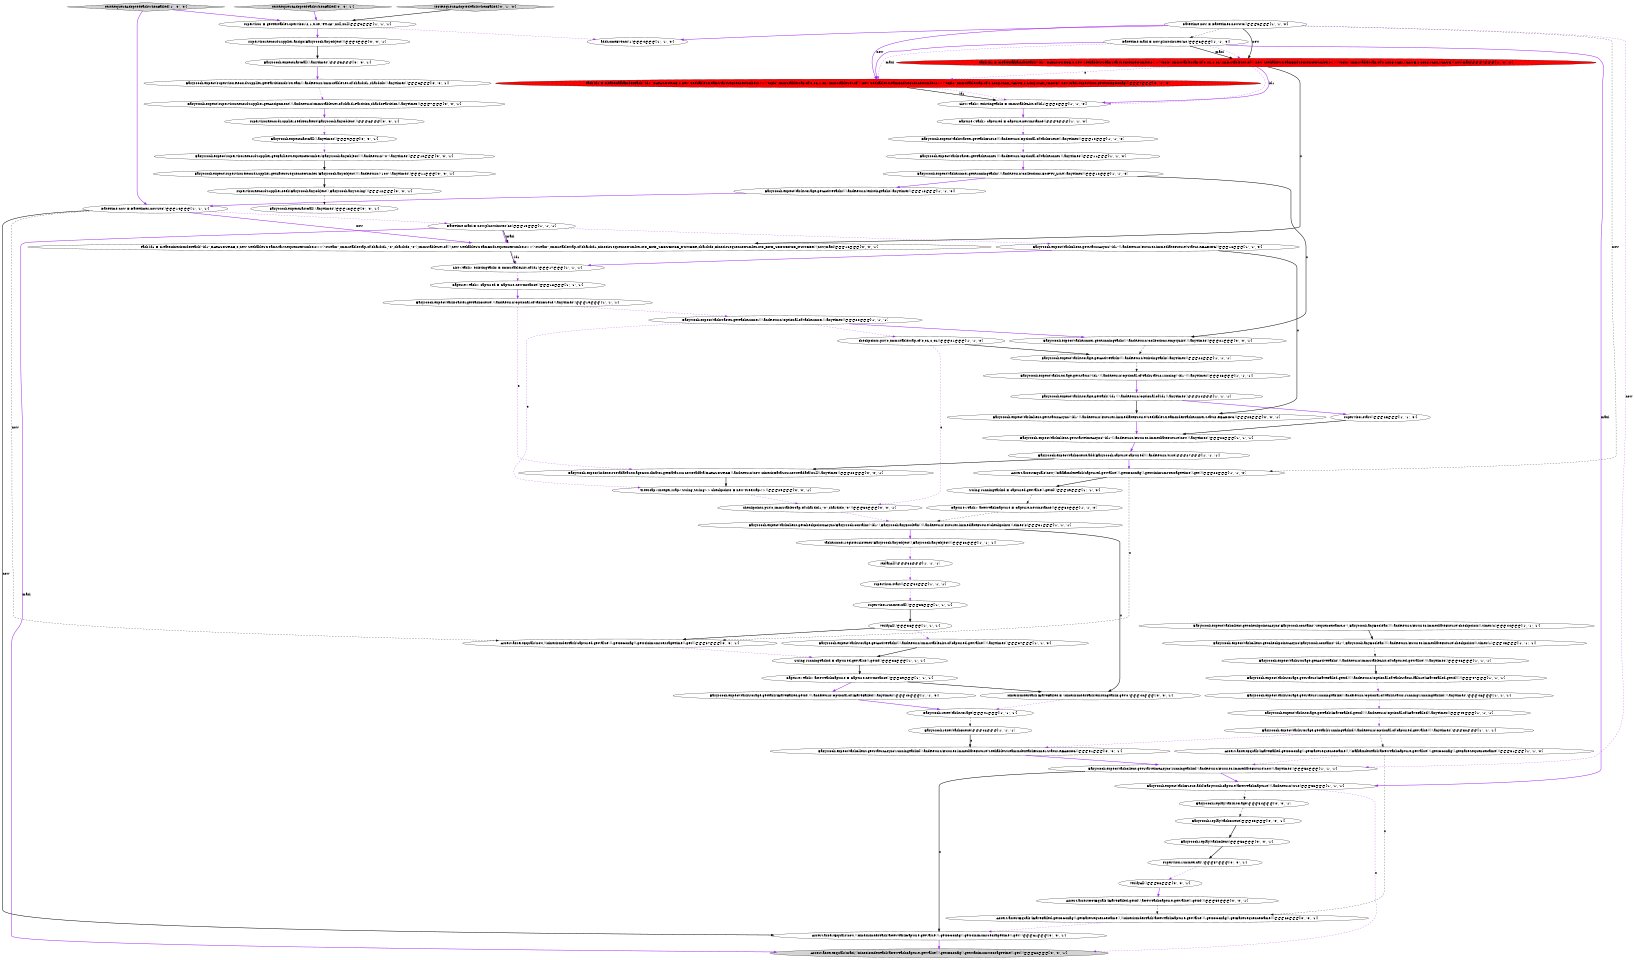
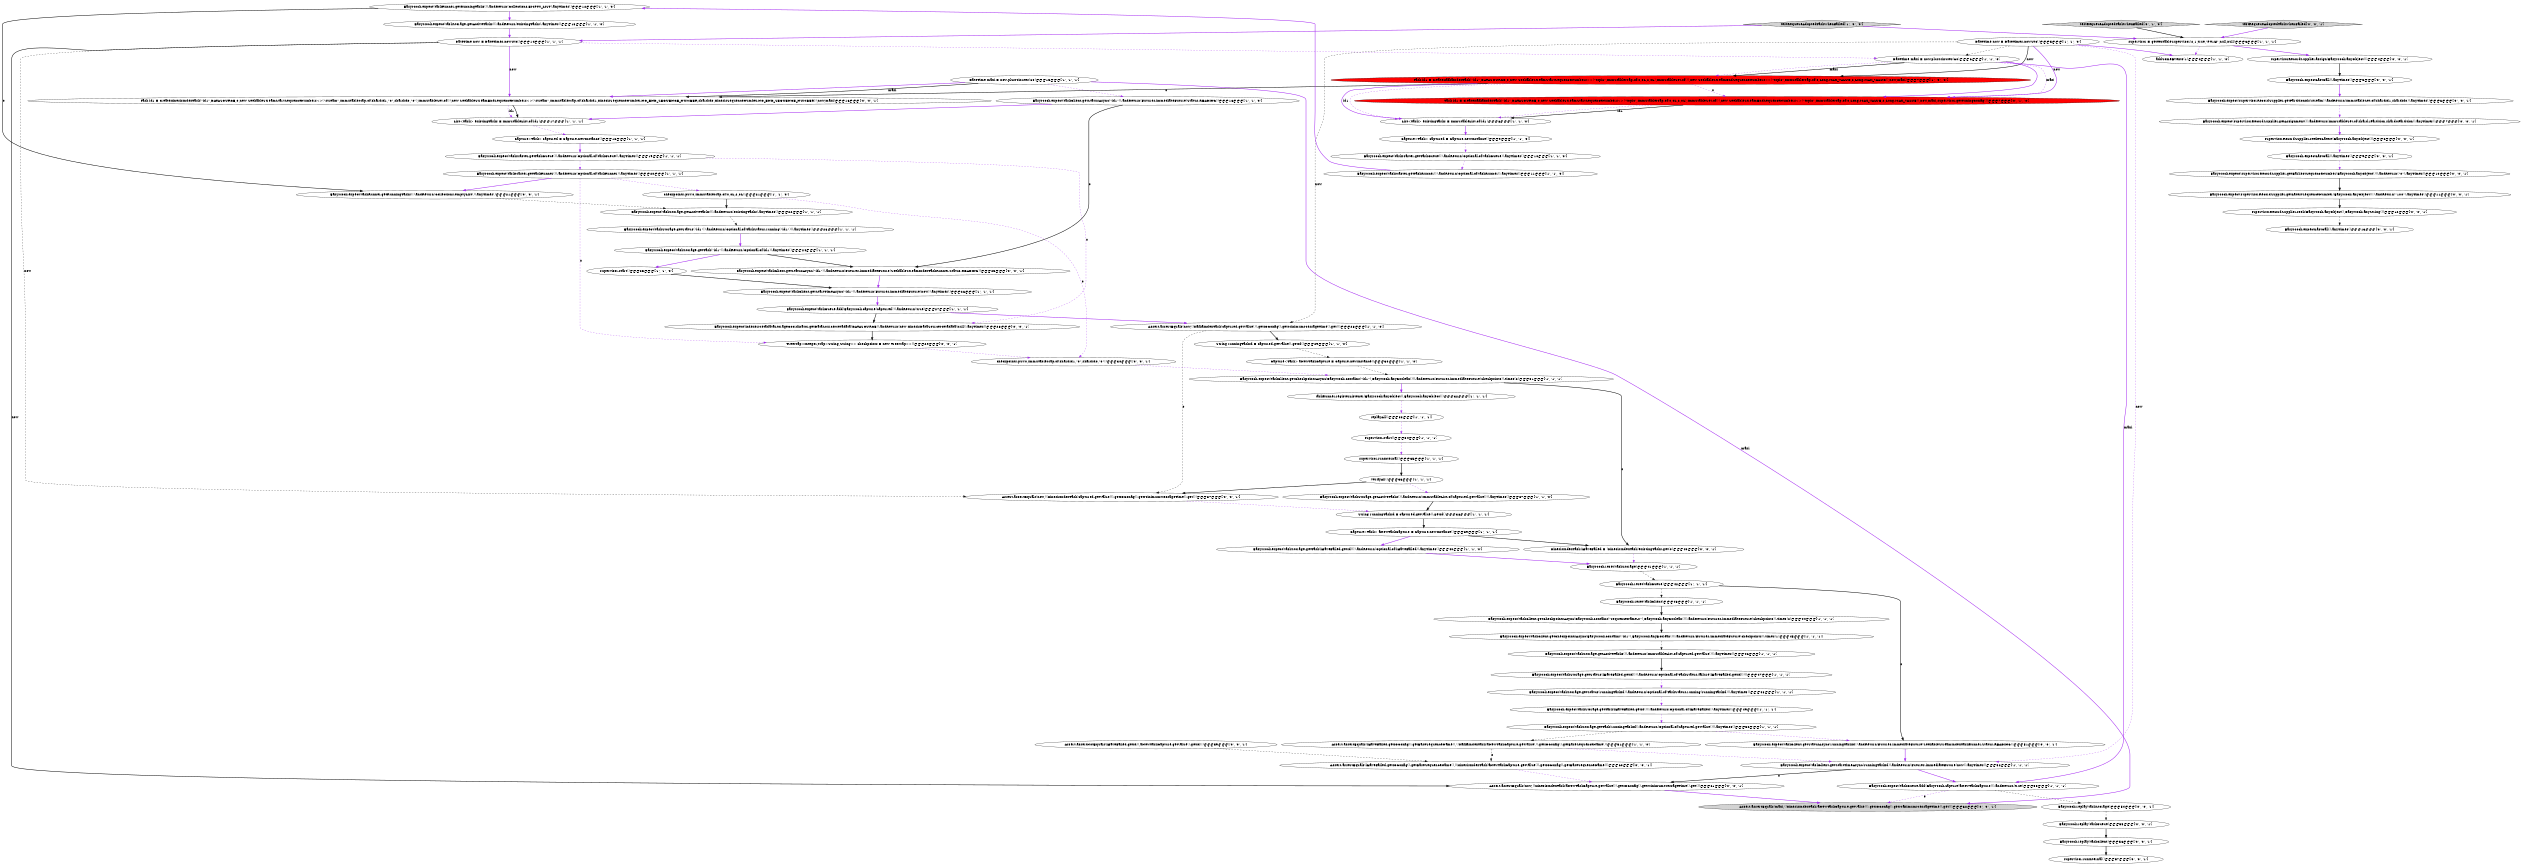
(327, 217) -> (1227, 51)
none -> (1661, 602)
(1160, 883) -> none
